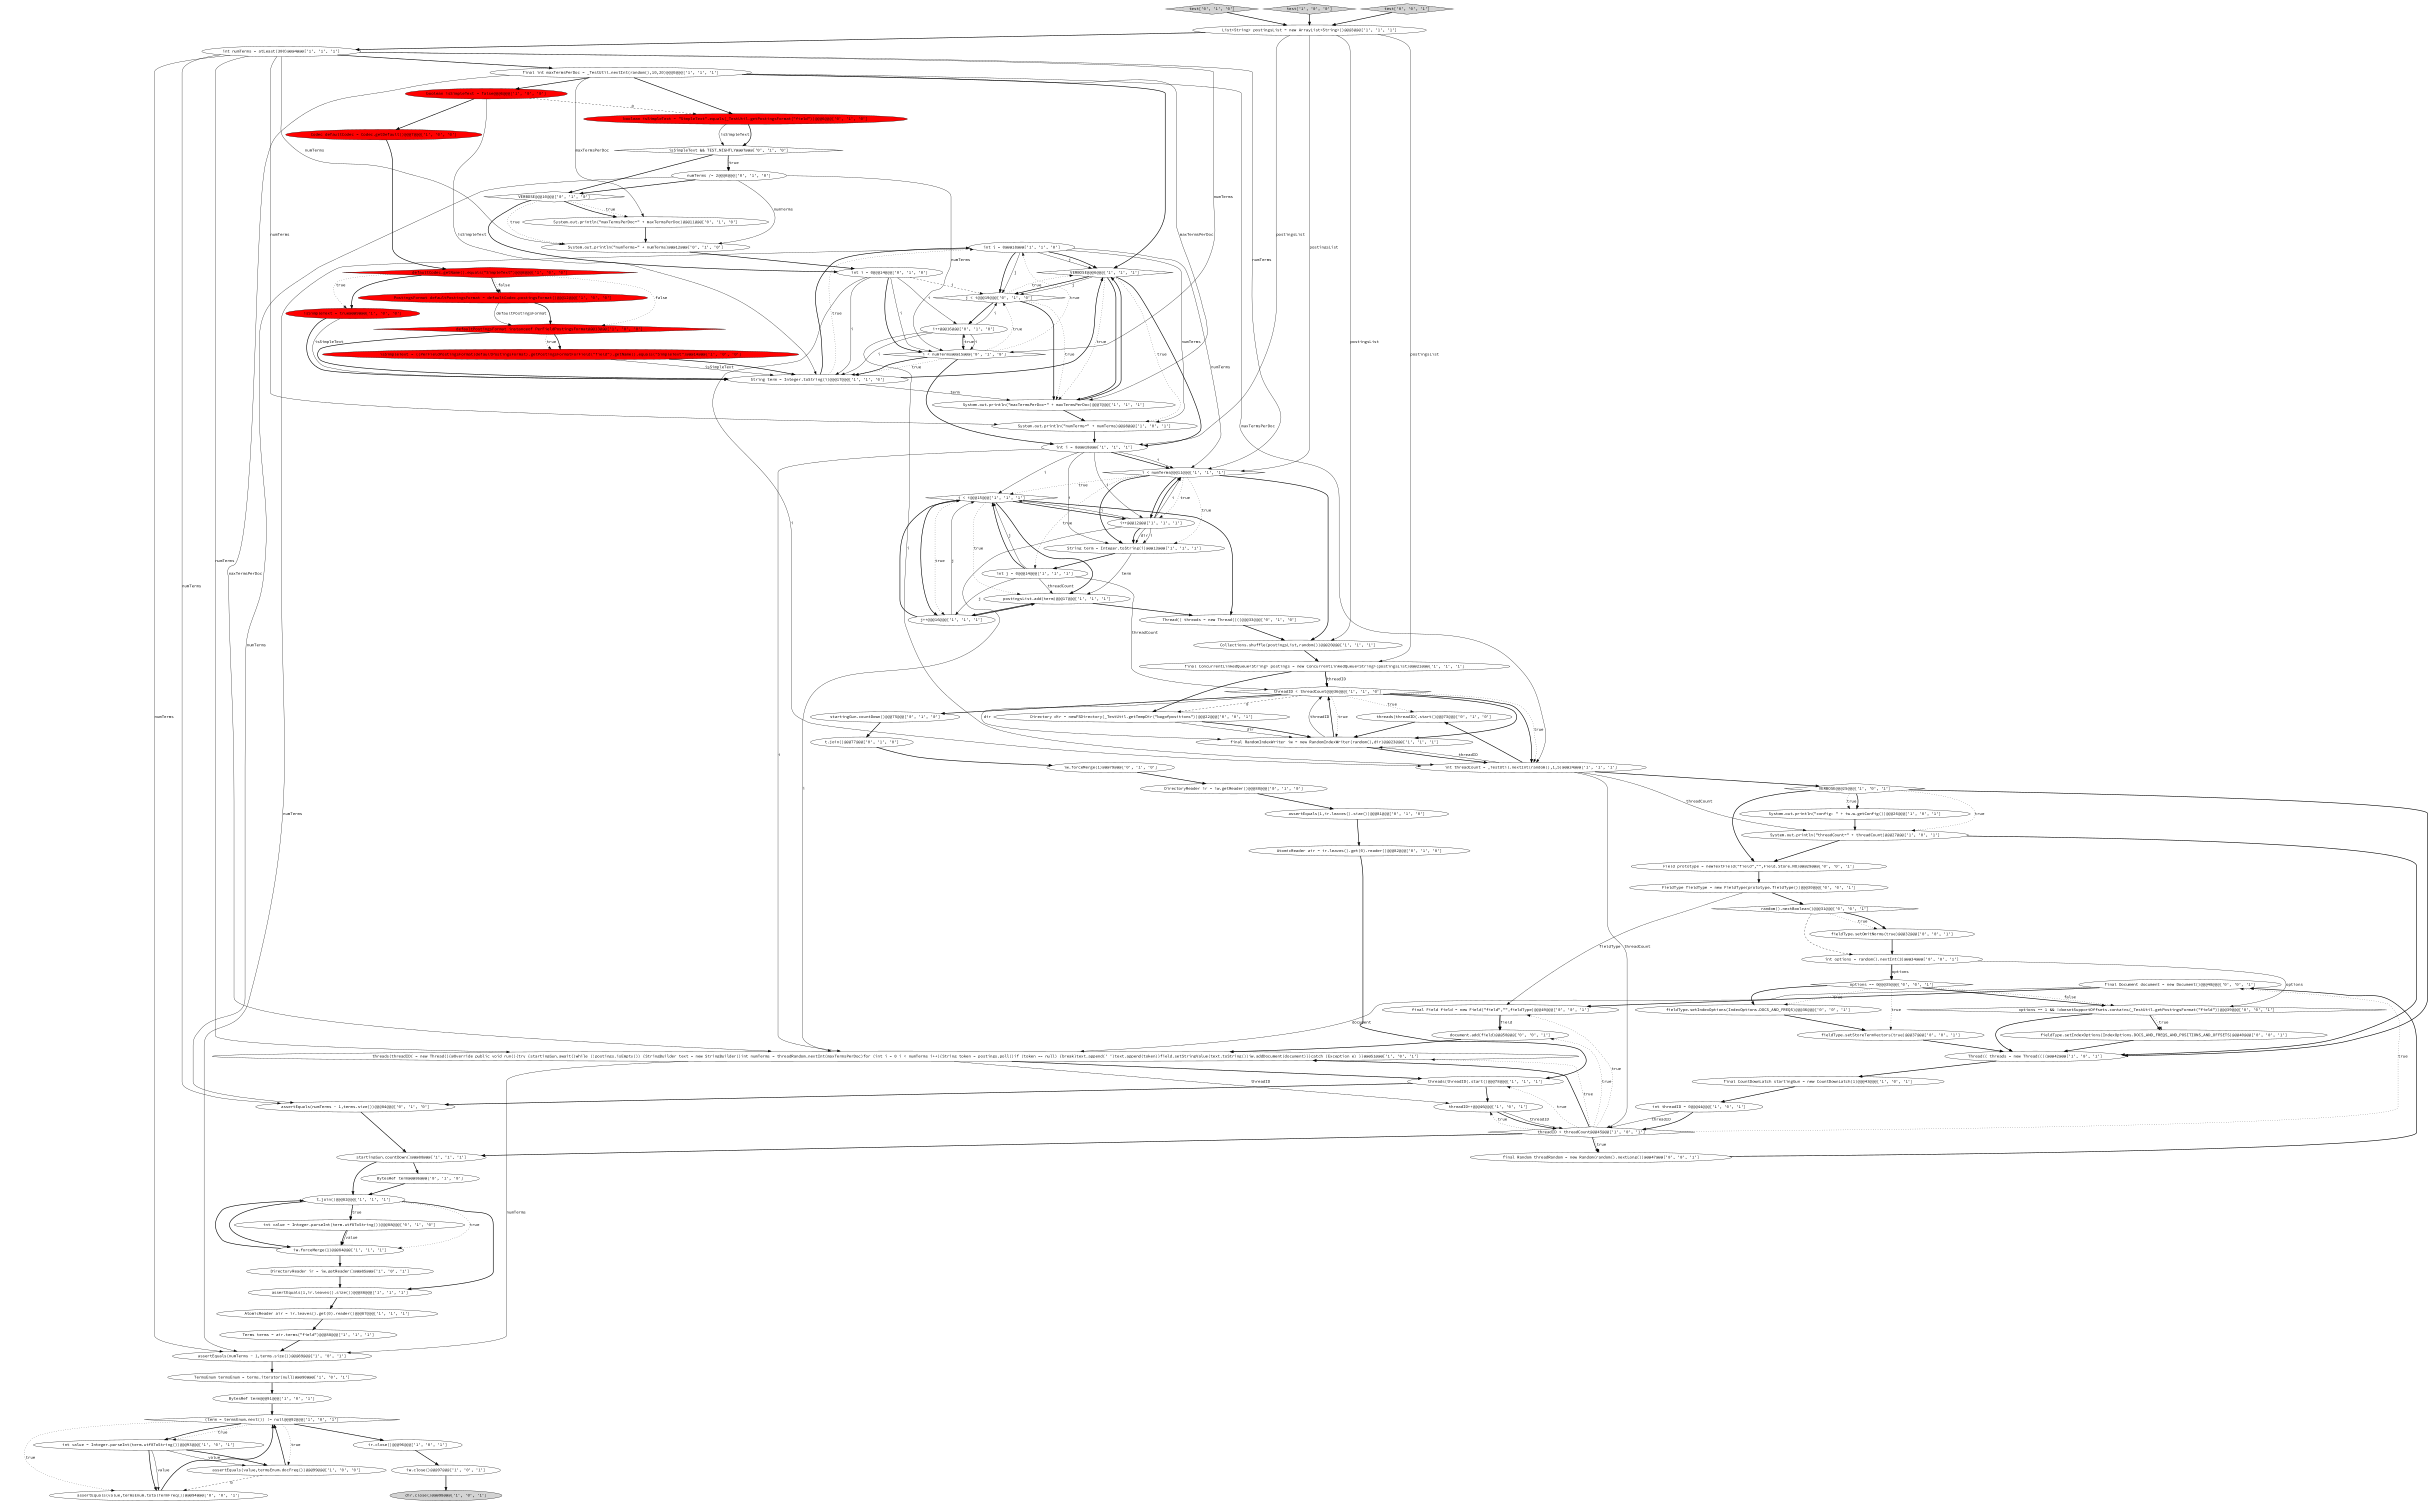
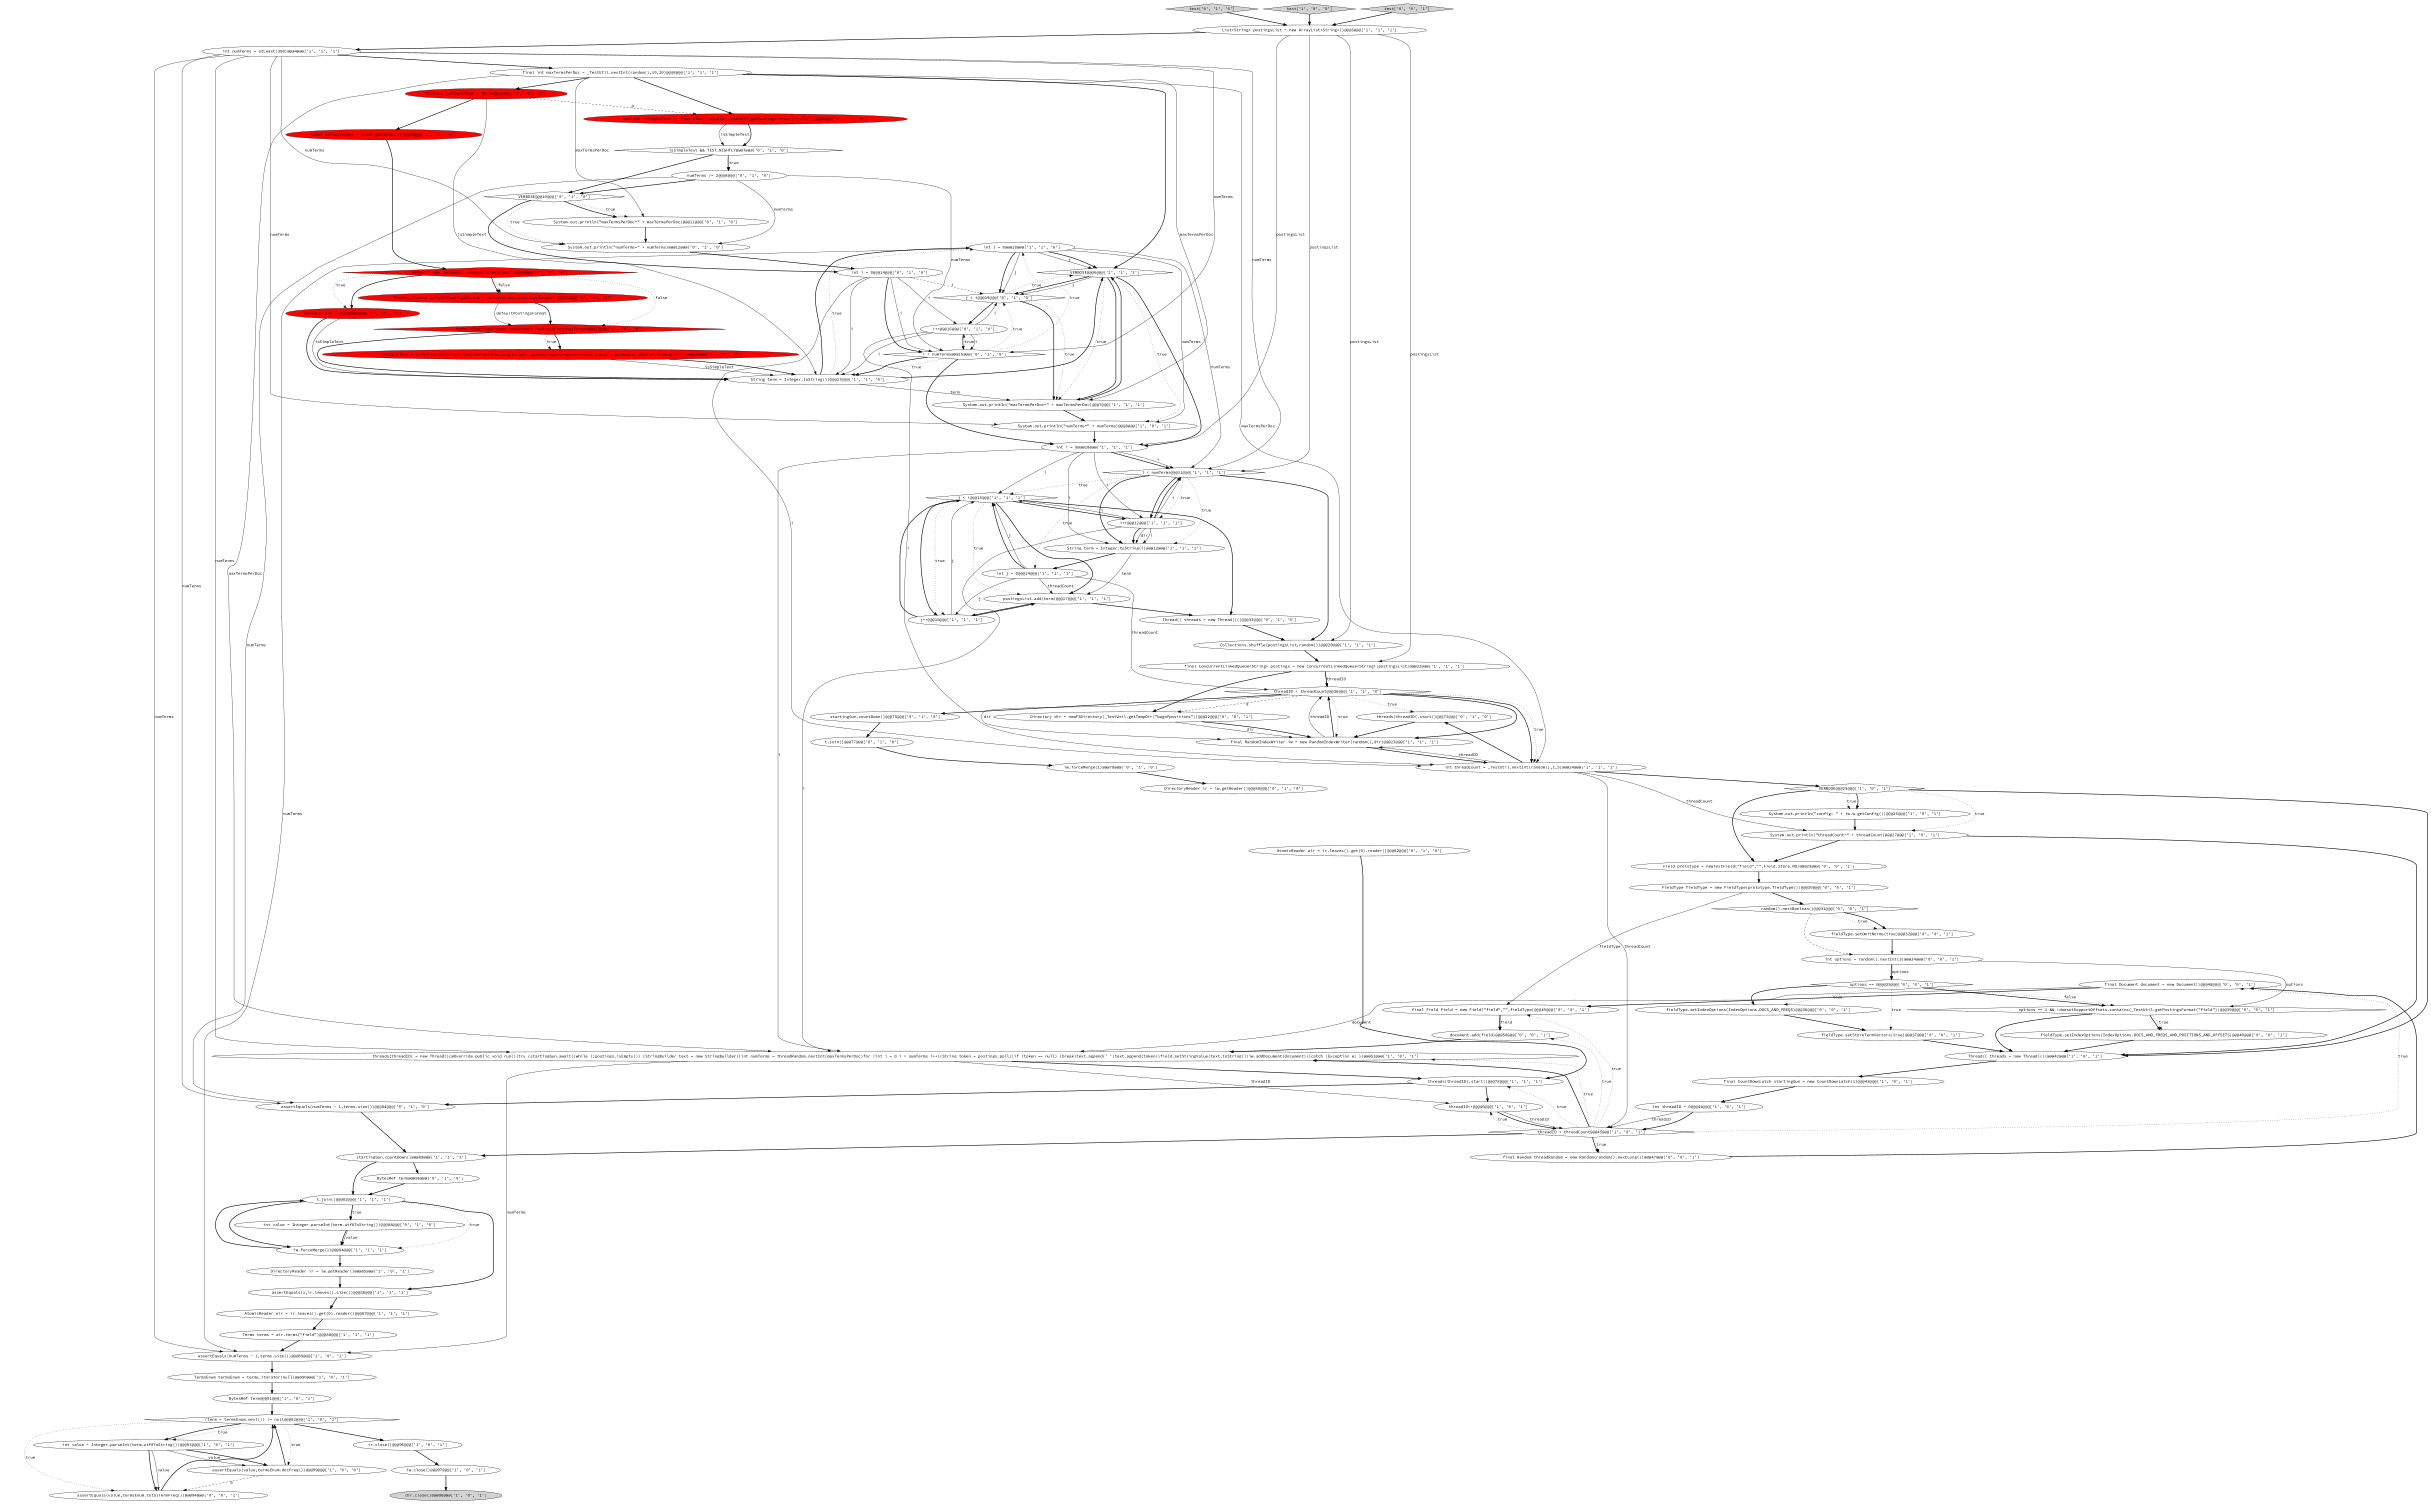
(1357, 814) -> none
